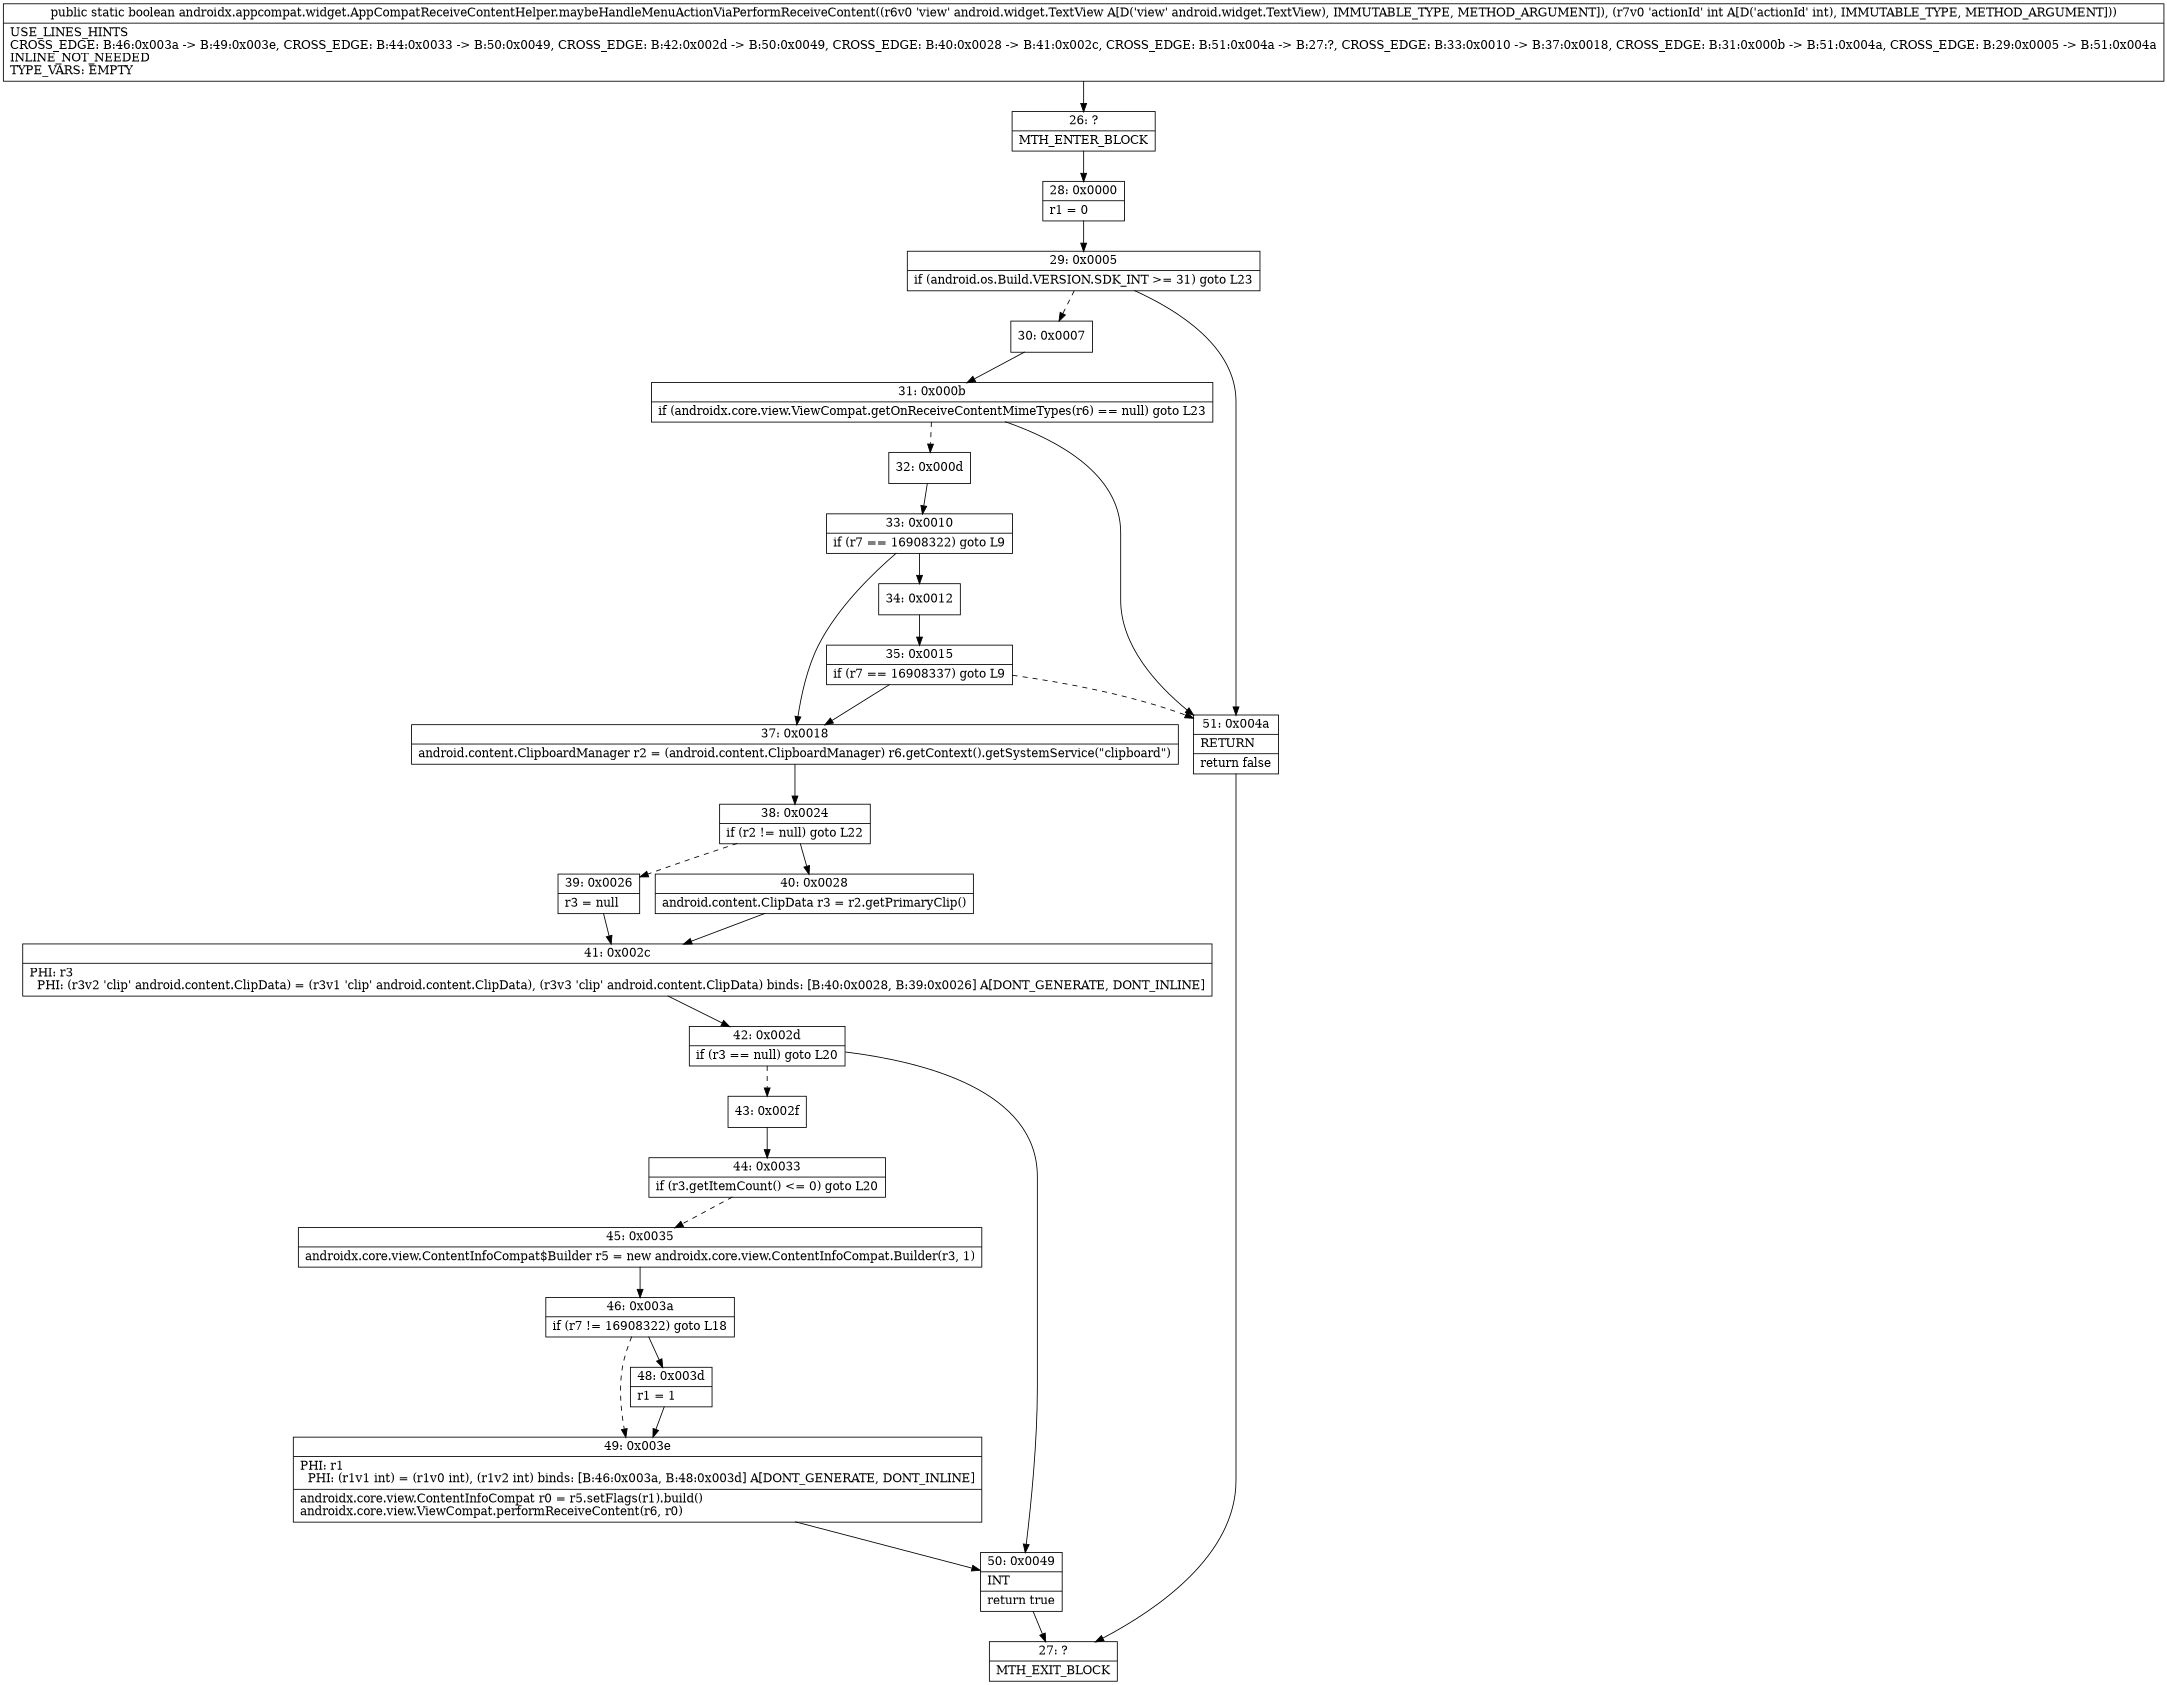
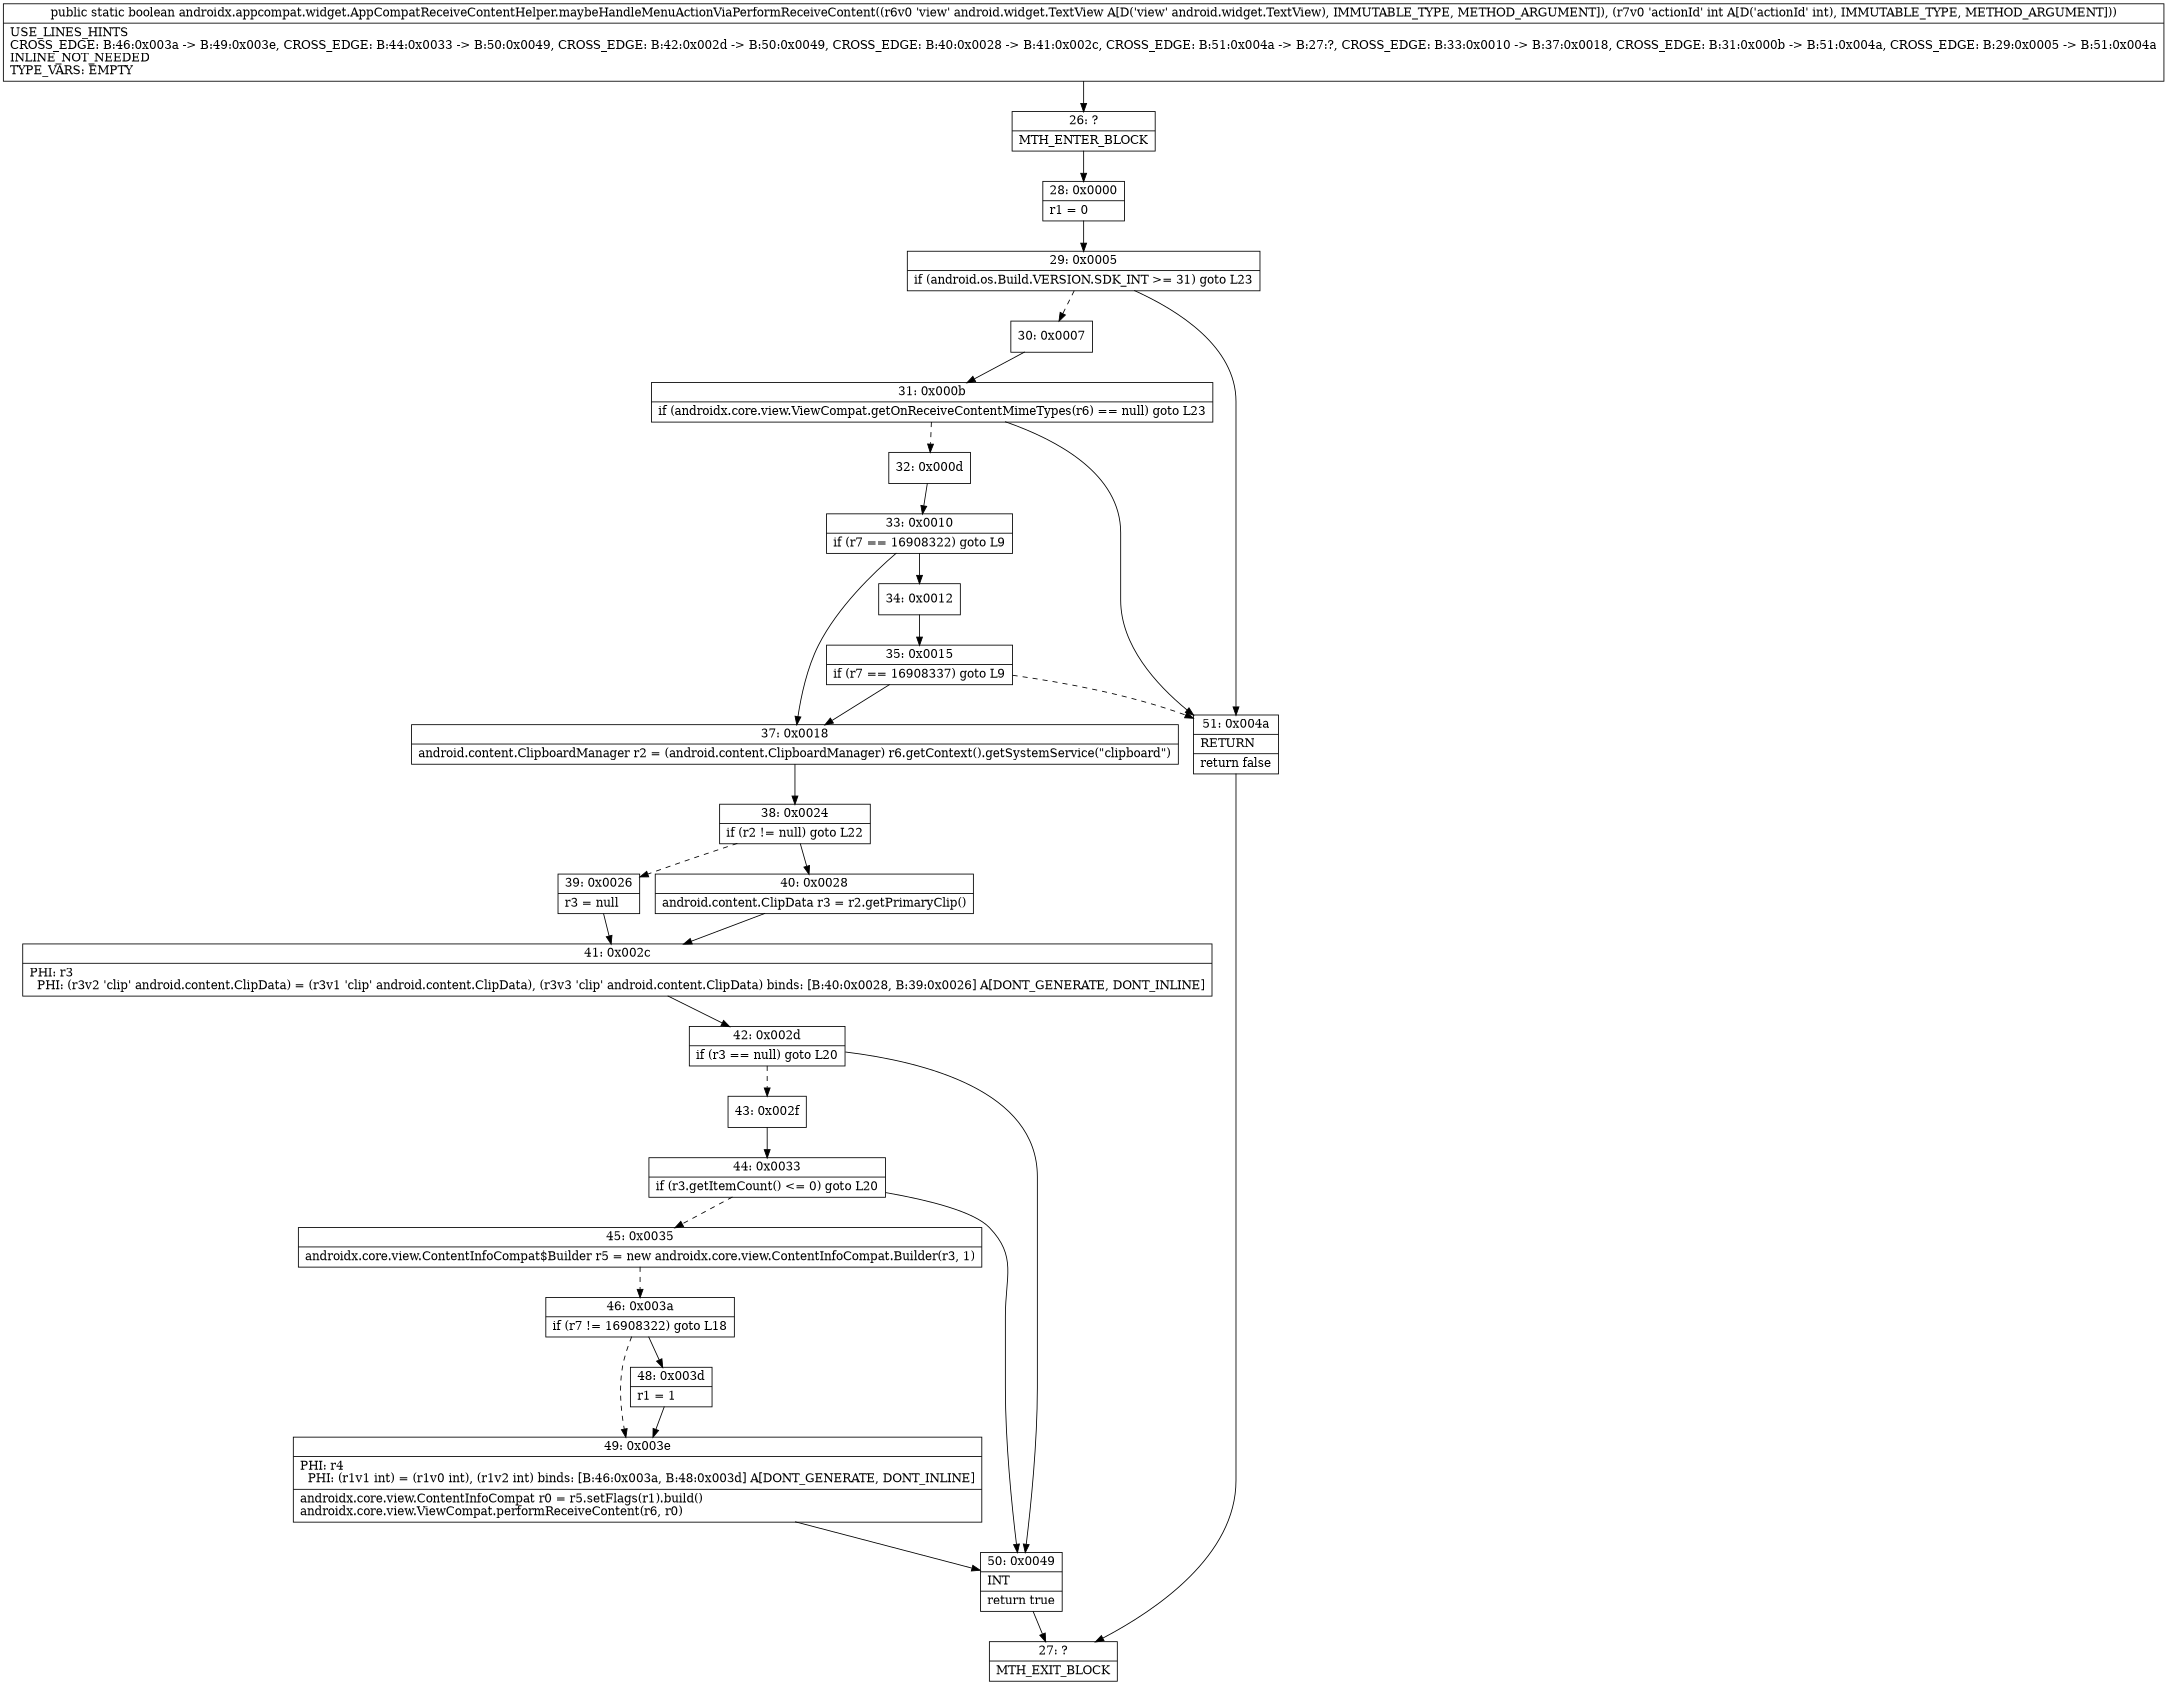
(640, 1278) -> (640, 1278)
none -> (1005, 1328)
(324, 1466) -> (324, 1466)
